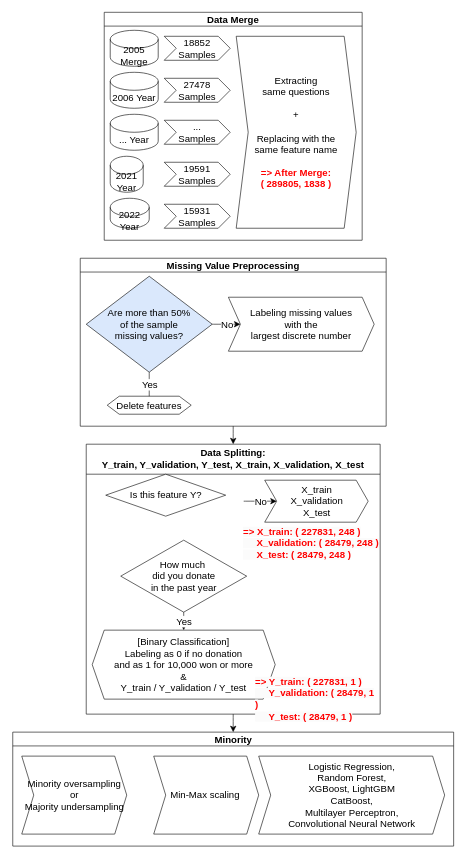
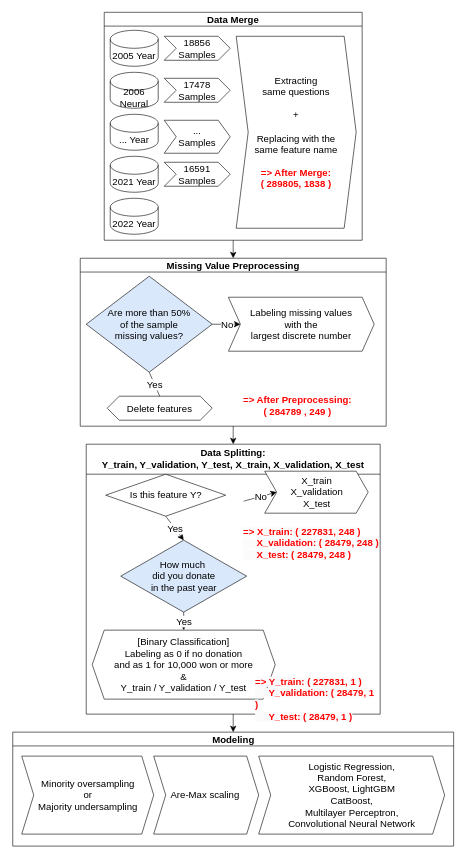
(197, 48) -> (197, 48)
(134, 56) -> (134, 56)
(197, 90) -> (197, 90)
(134, 98) -> (134, 98)
(197, 132) -> (197, 137)
(127, 174) -> (134, 174)
(197, 174) -> (197, 174)
(130, 213) -> (134, 216)
(197, 216) -> none
none -> (233, 251)
none -> (302, 402)
(149, 405) -> (160, 408)
(316, 501) -> (316, 492)
none -> (173, 526)
(184, 576) -> (184, 576)
(233, 740) -> (233, 740)
(74, 795) -> (88, 795)
(206, 795) -> (206, 795)
